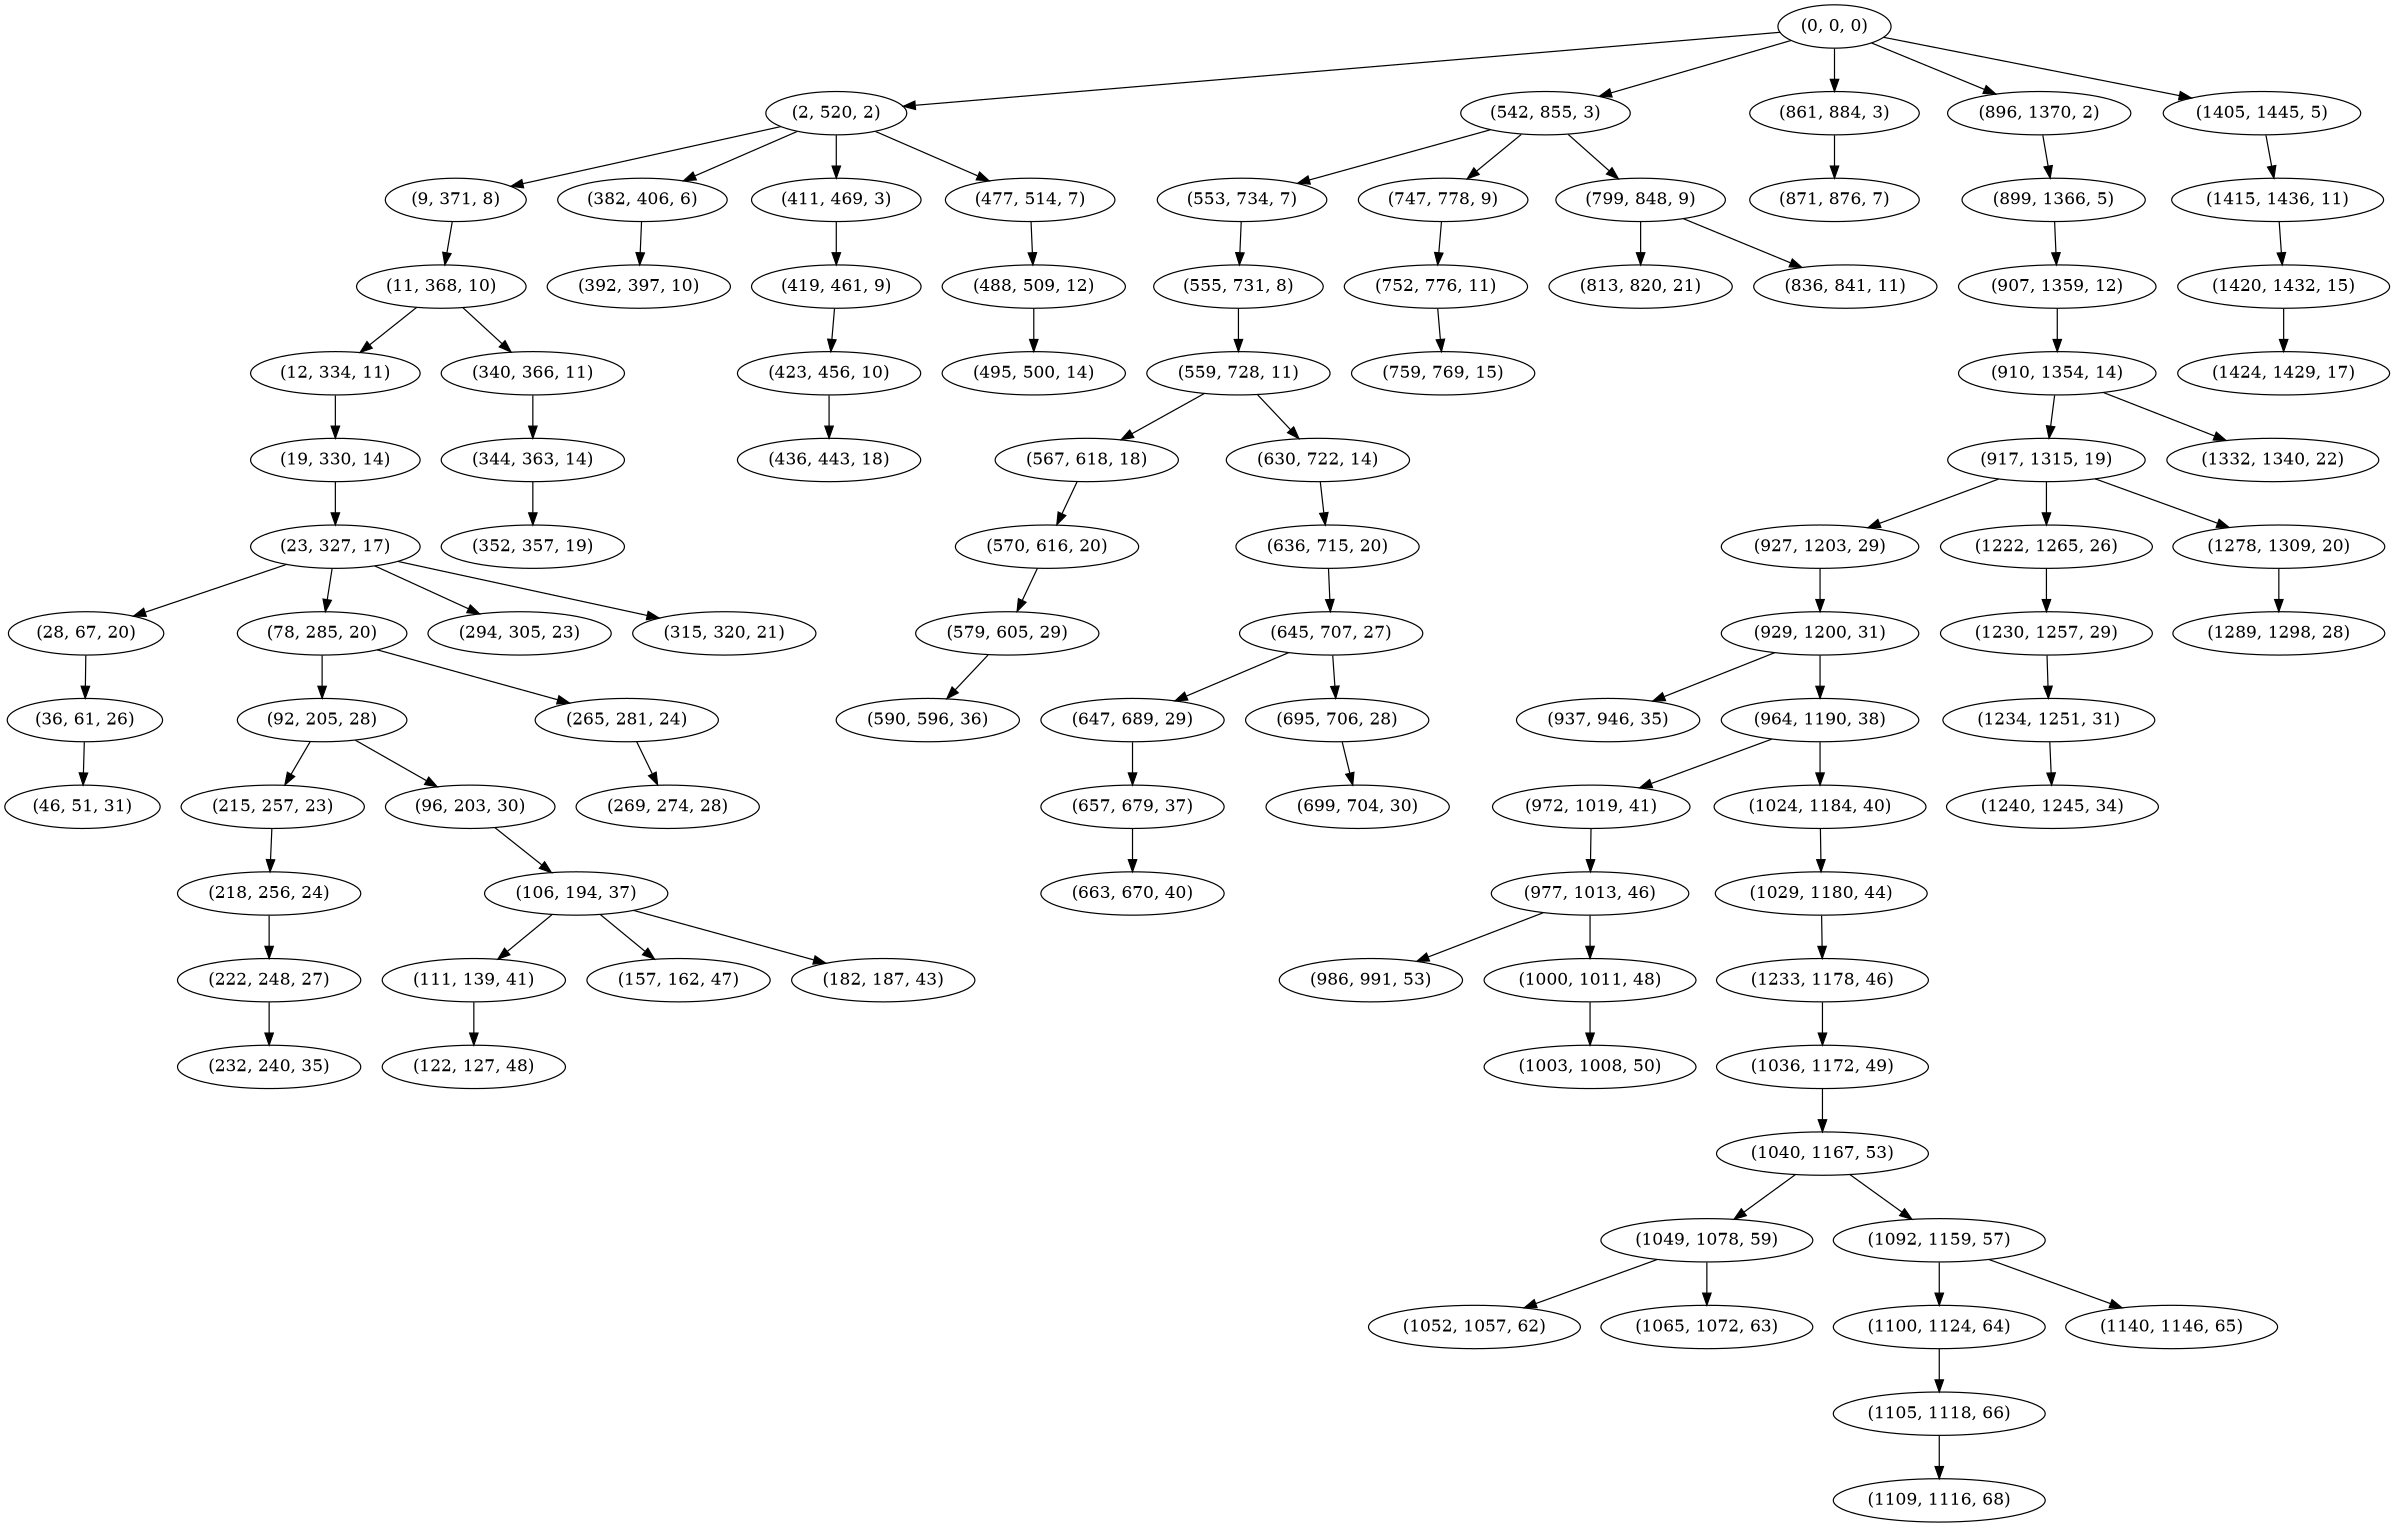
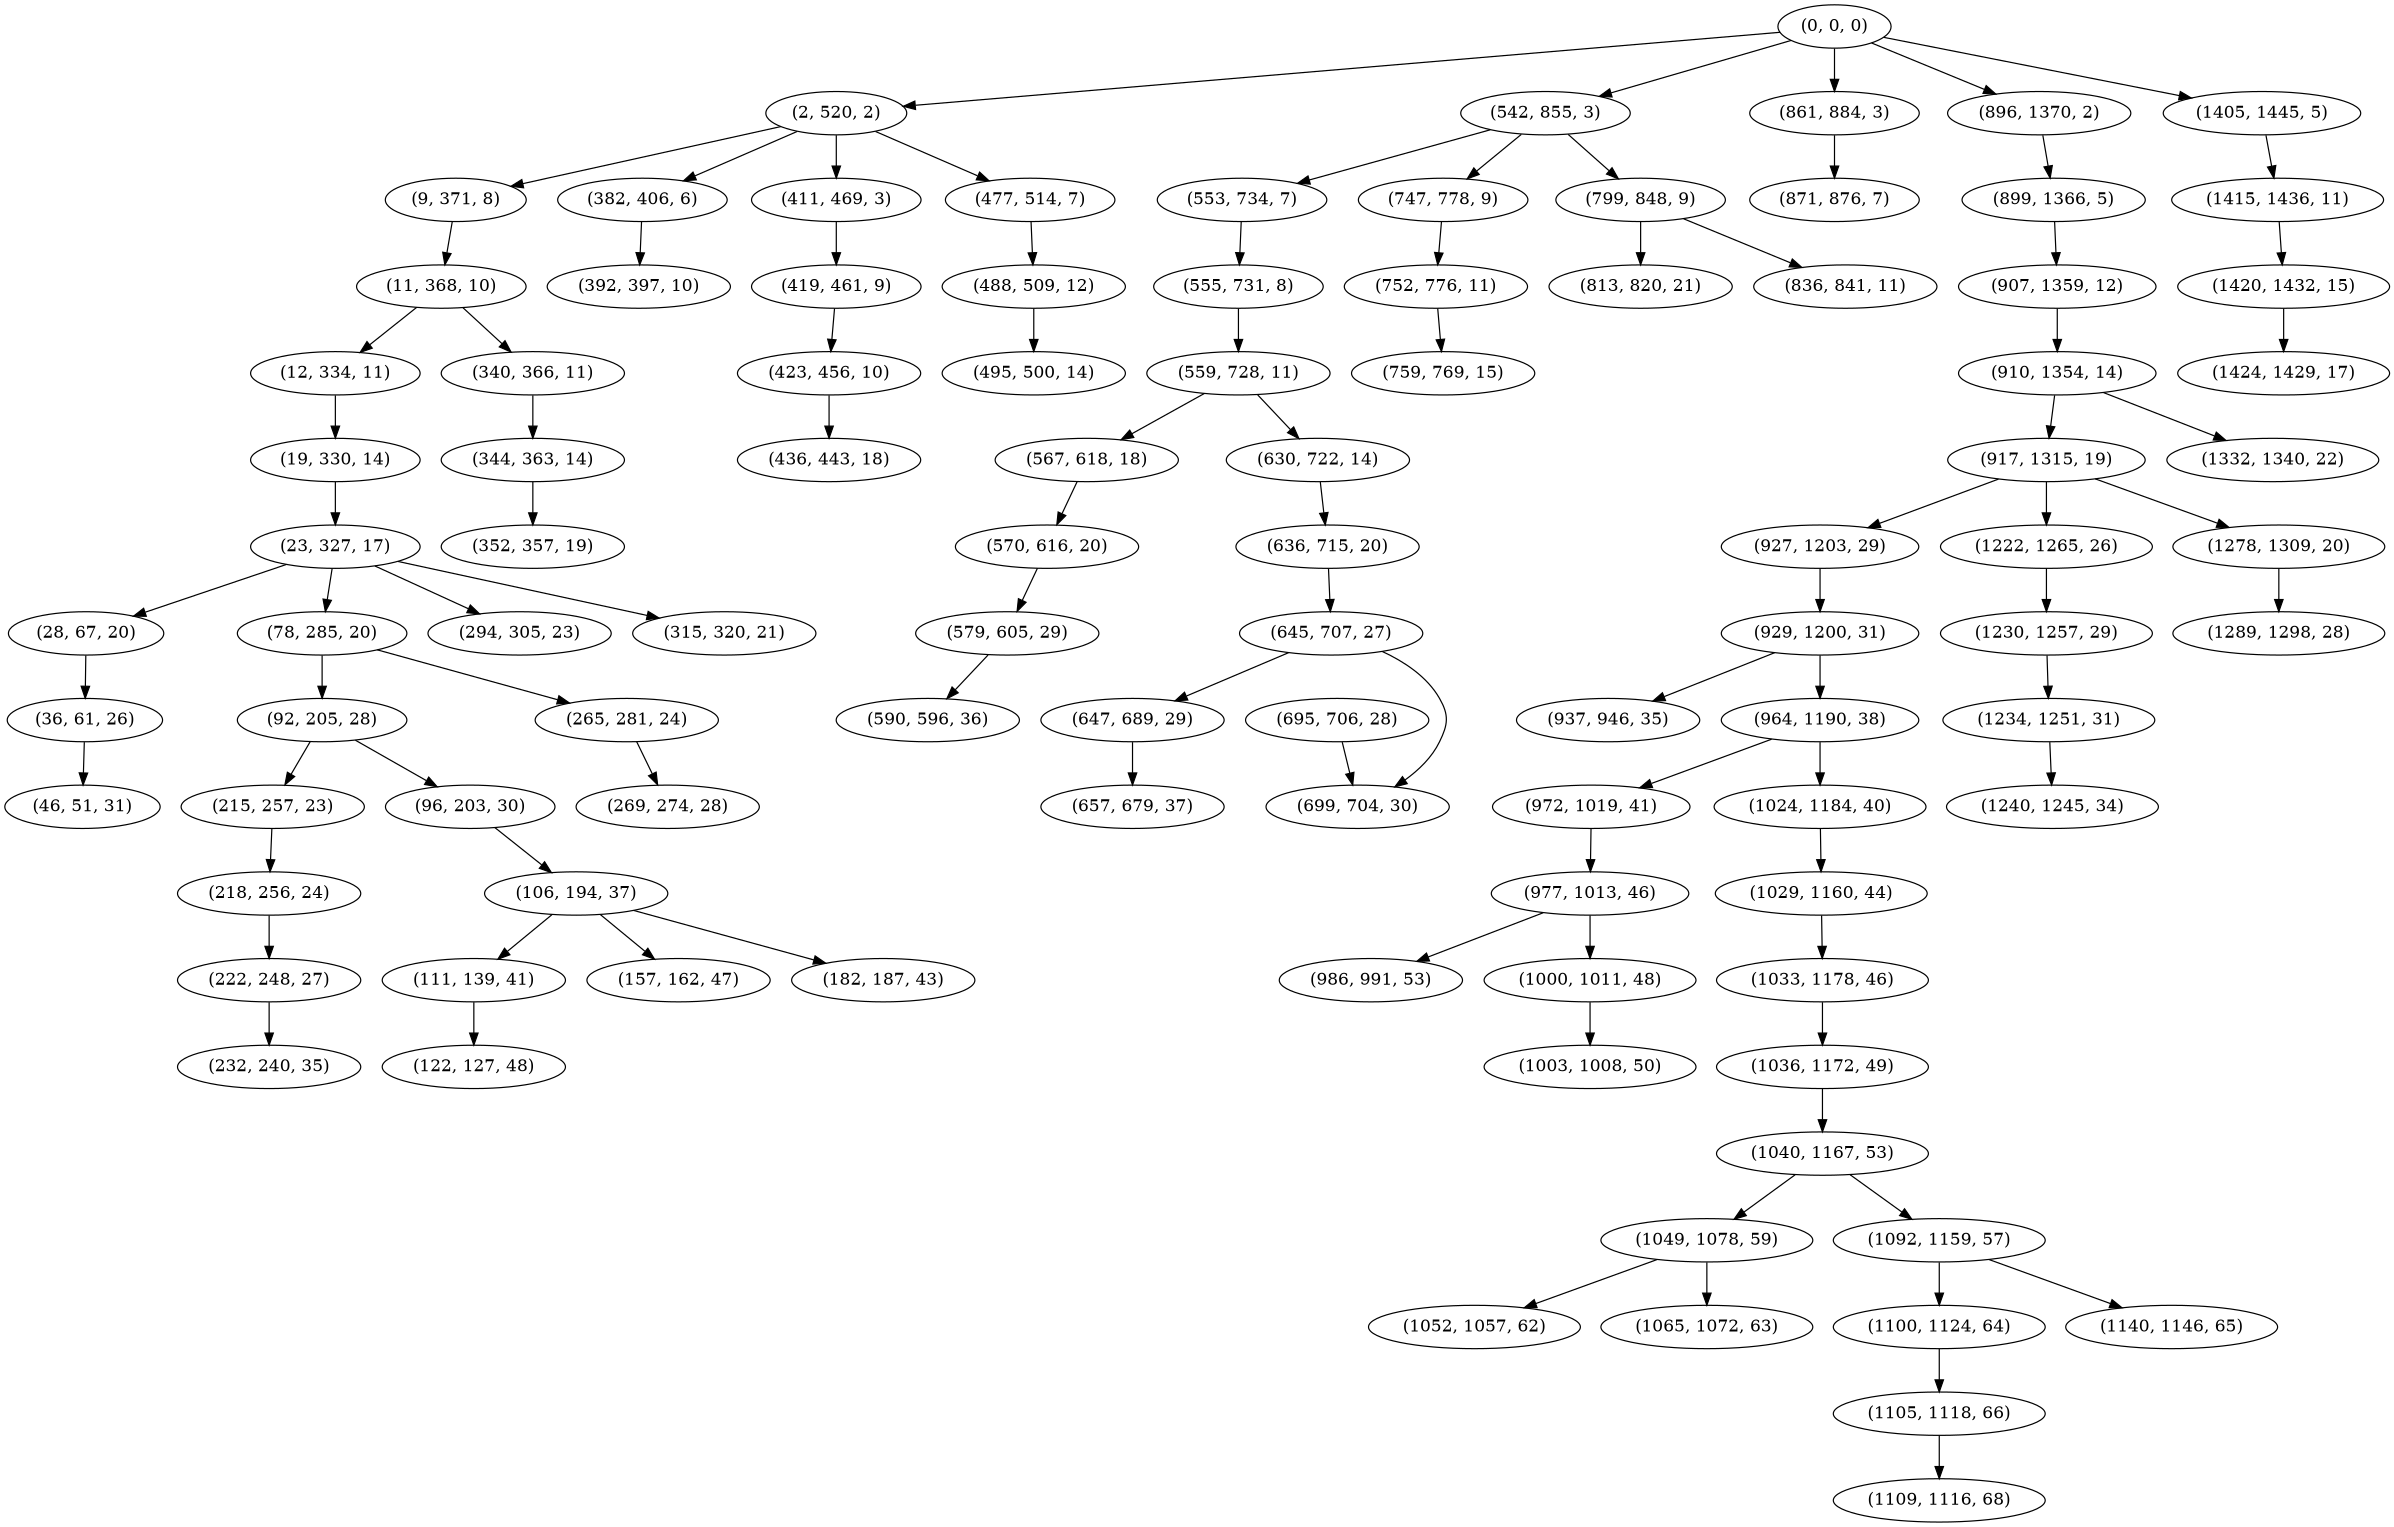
(1334, 671) -> (1444, 709)
(1133, 893) -> none
(1821, 893) -> (1821, 893)
(1823, 980) -> (1823, 980)
